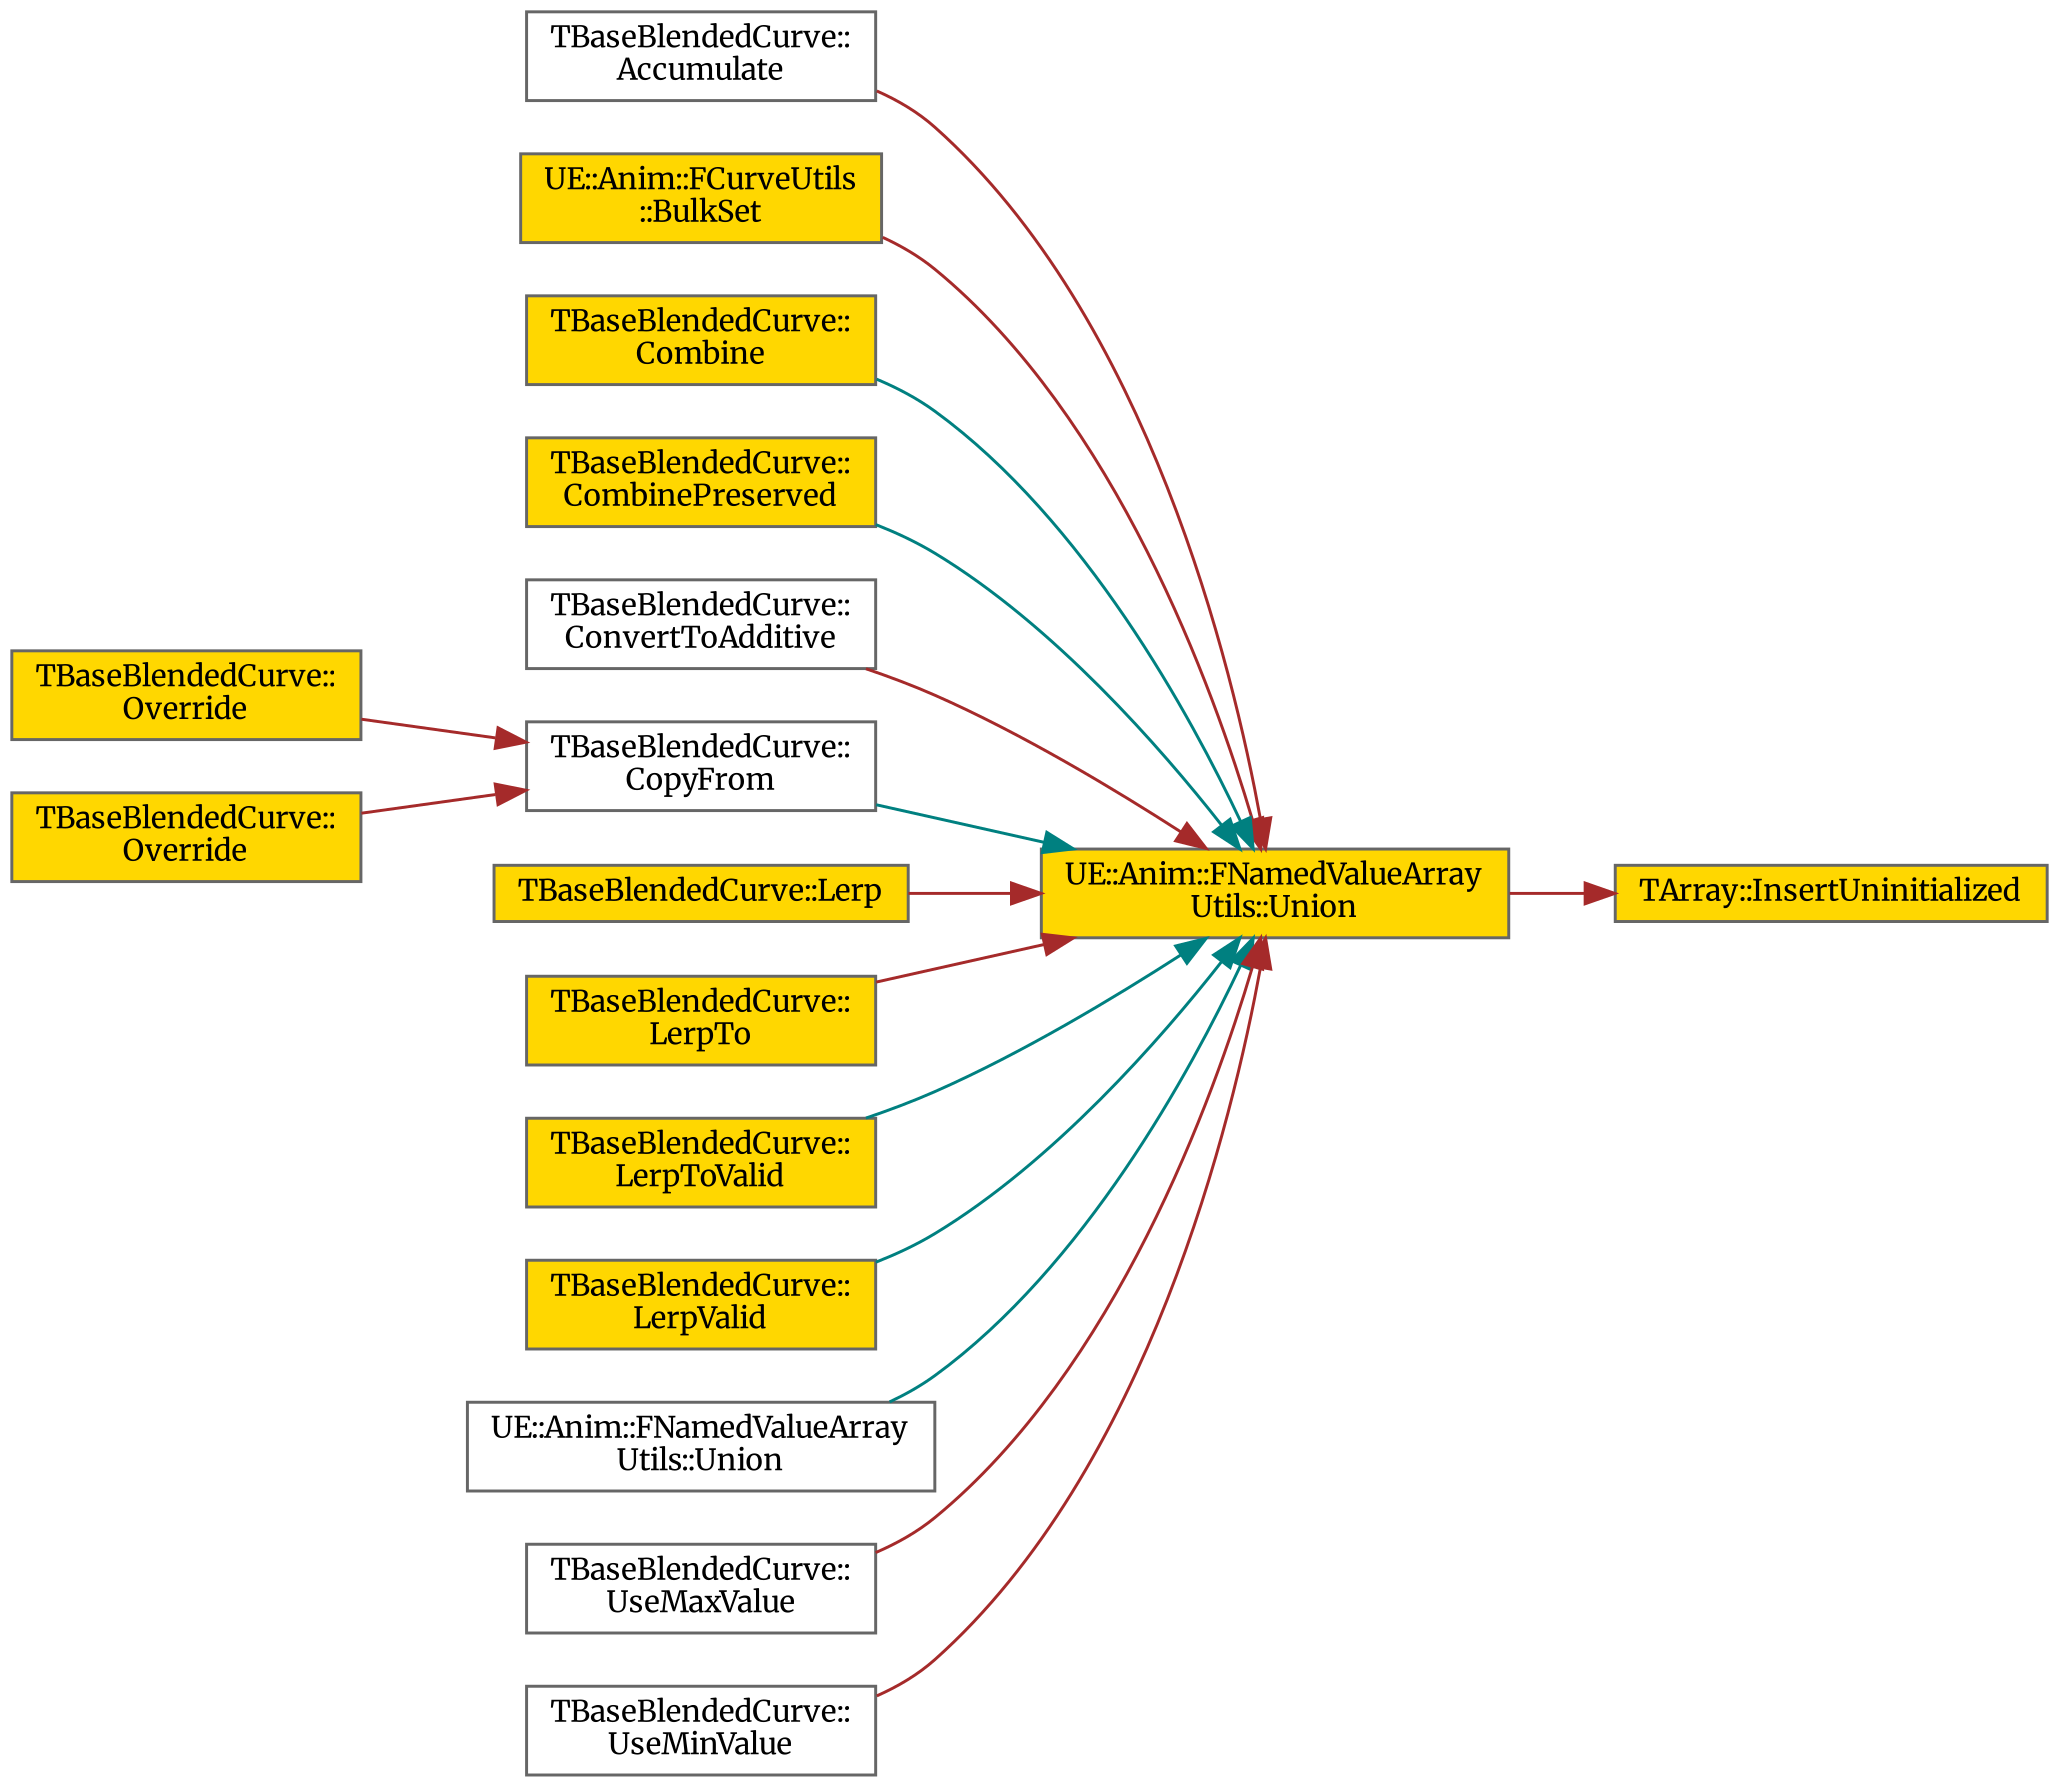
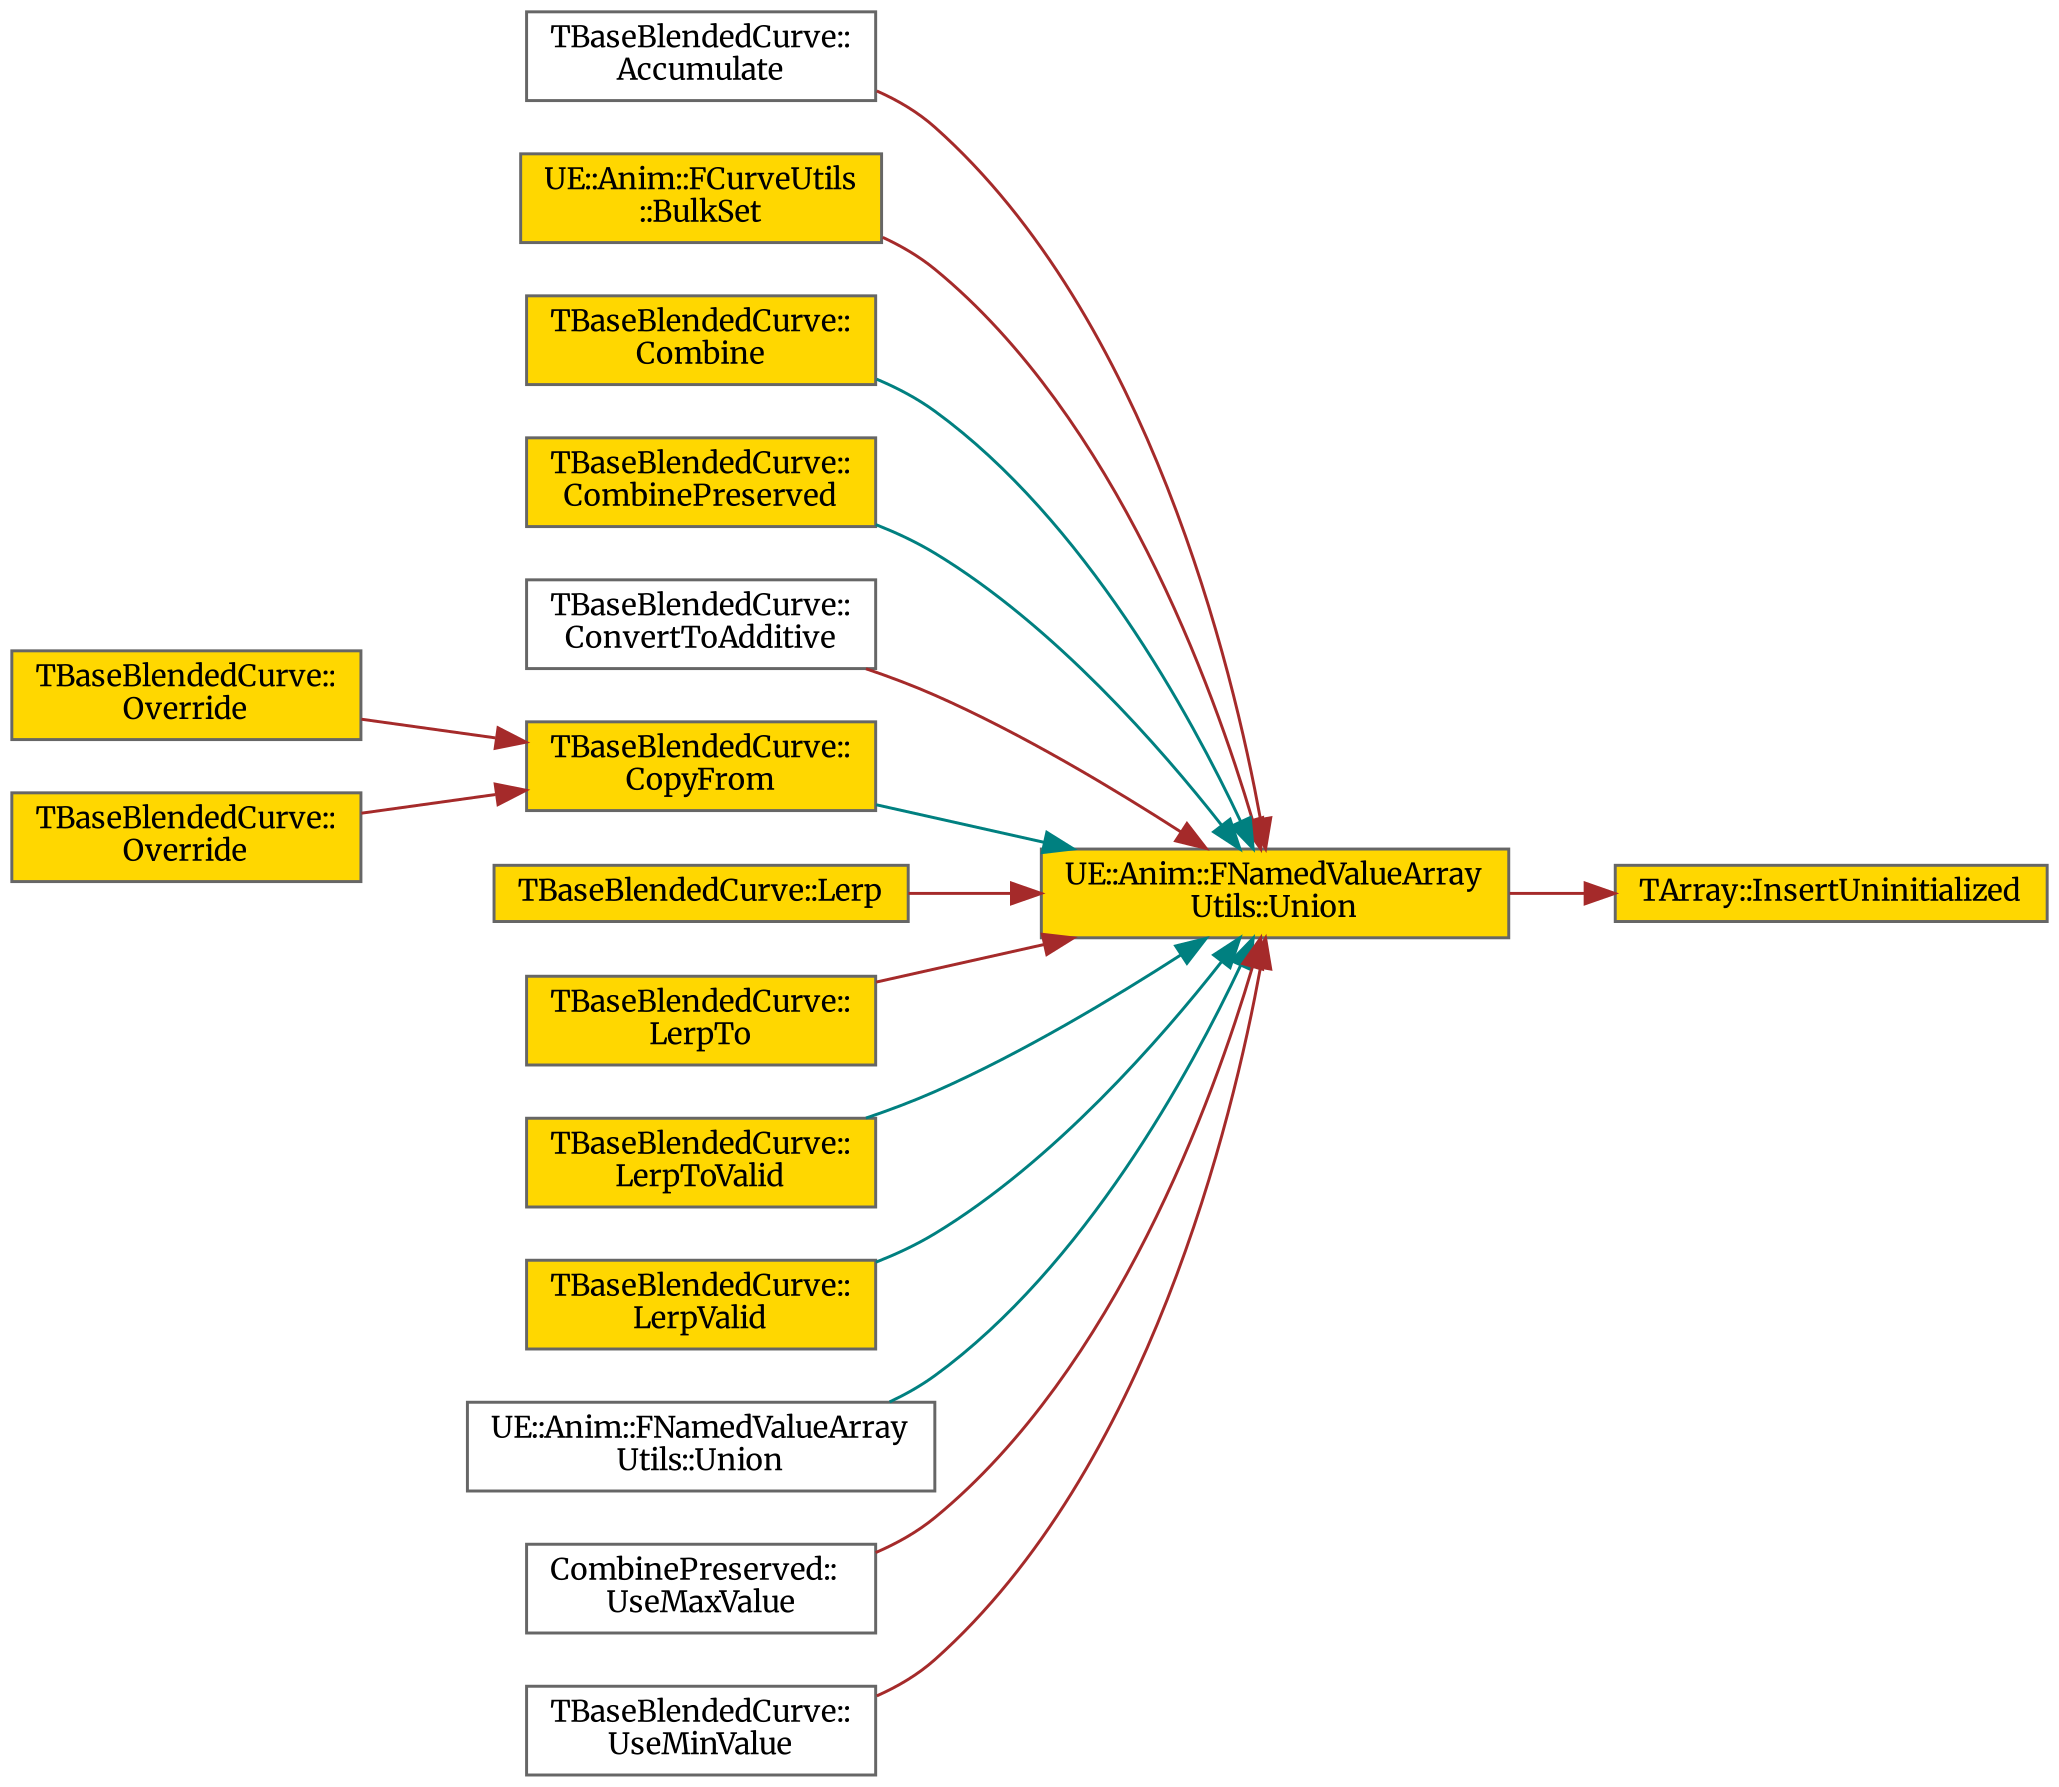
(701, 766) -> (701, 766)
(701, 1589) -> (701, 1589)
